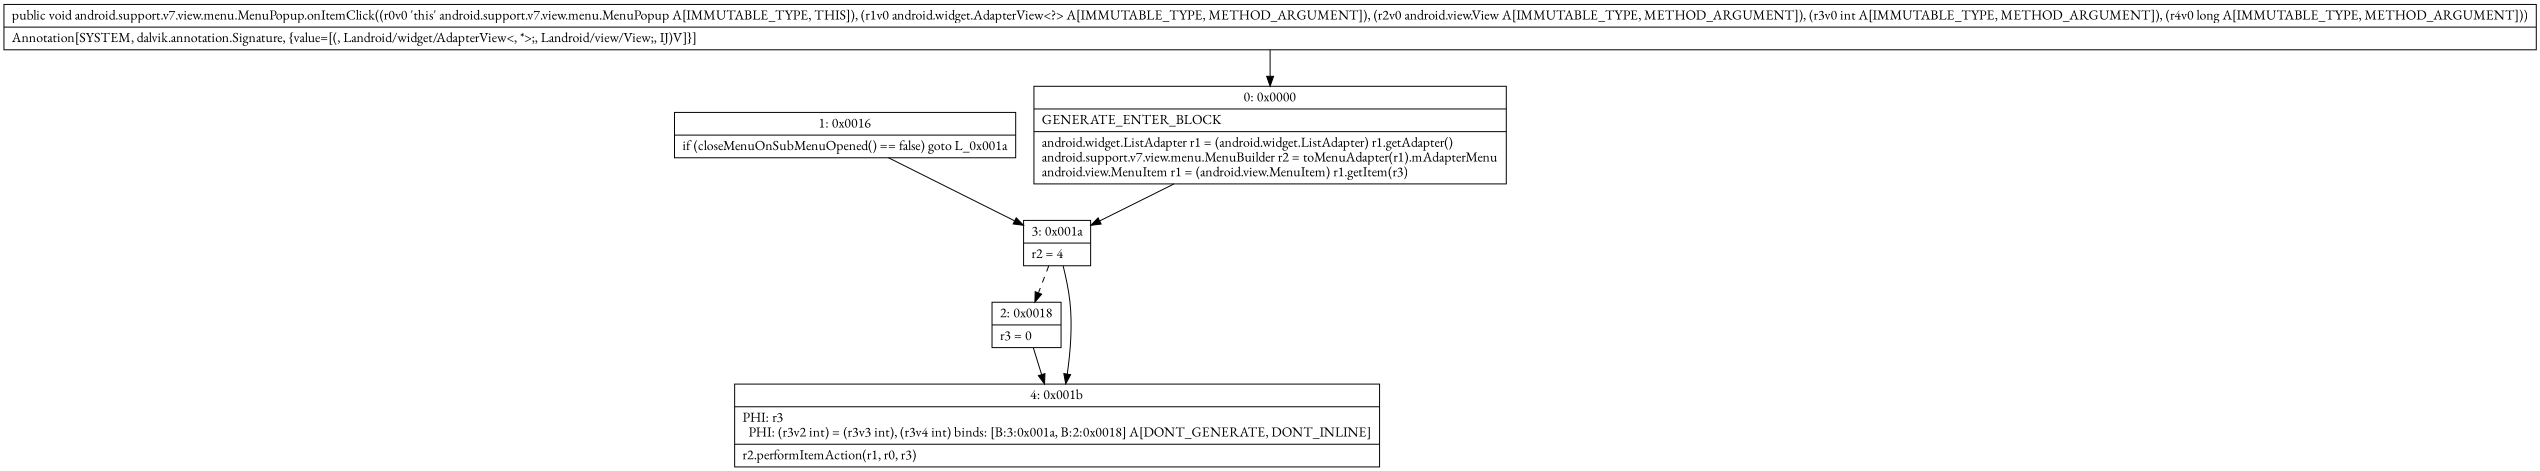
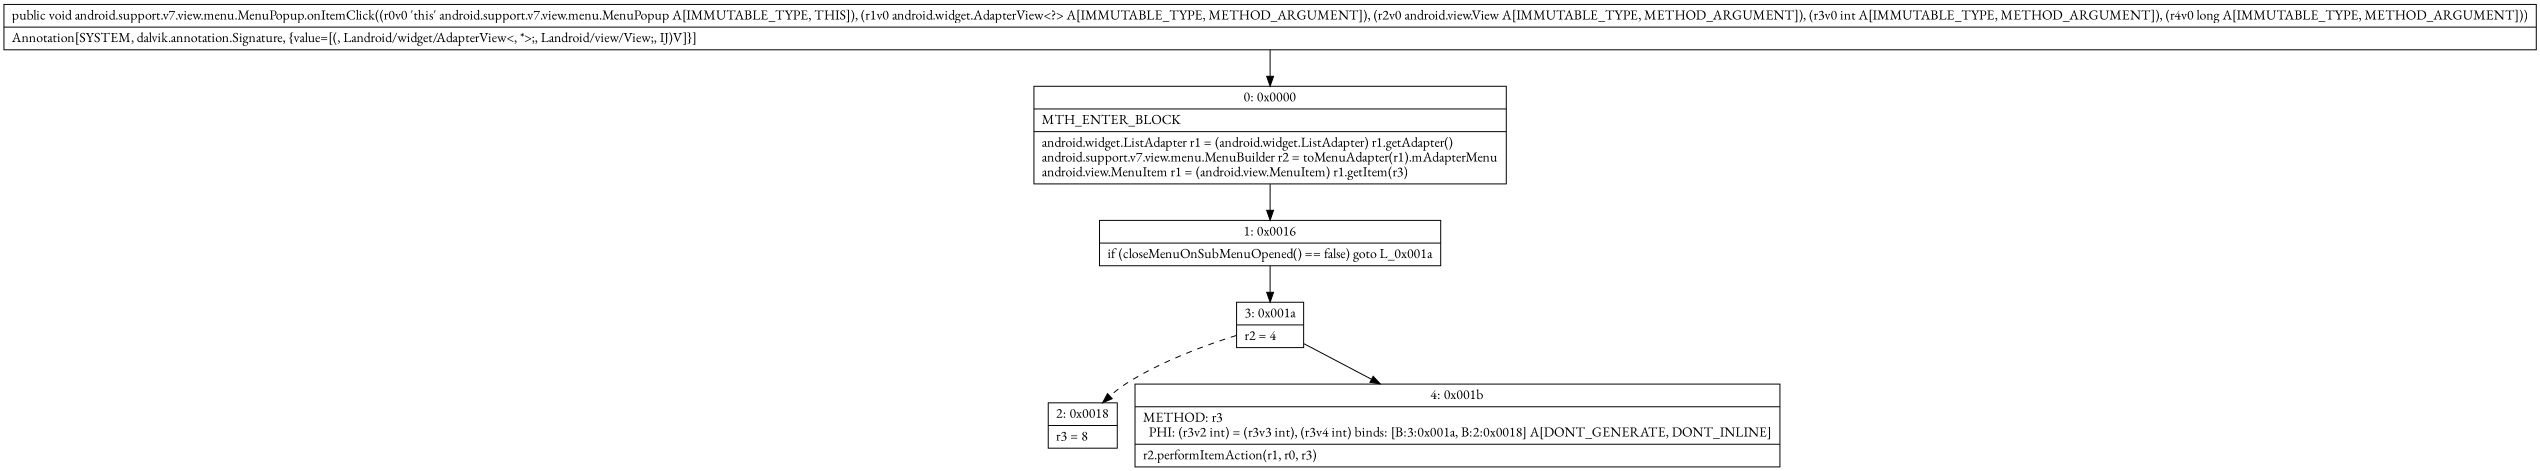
(1132, 120) -> (1112, 120)
(1137, 202) -> (1270, 197)
(1016, 336) -> (1072, 436)
(1037, 361) -> none
(765, 418) -> (1185, 418)
